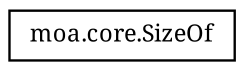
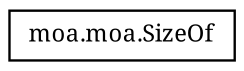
(122, 36) -> (122, 36)
